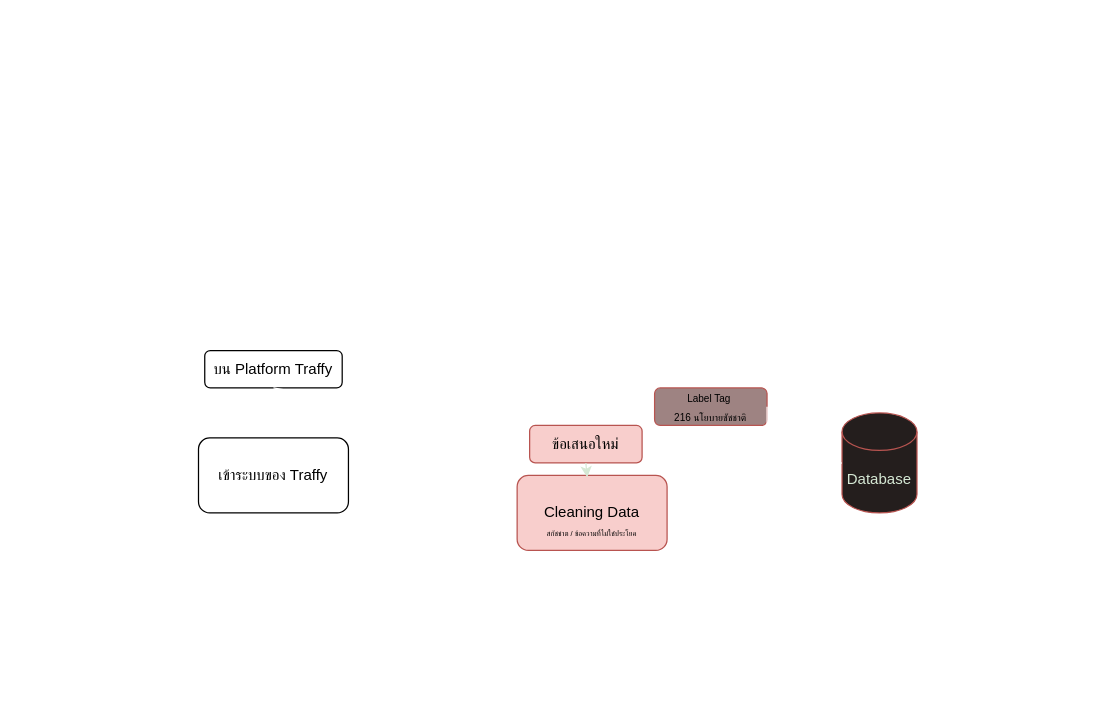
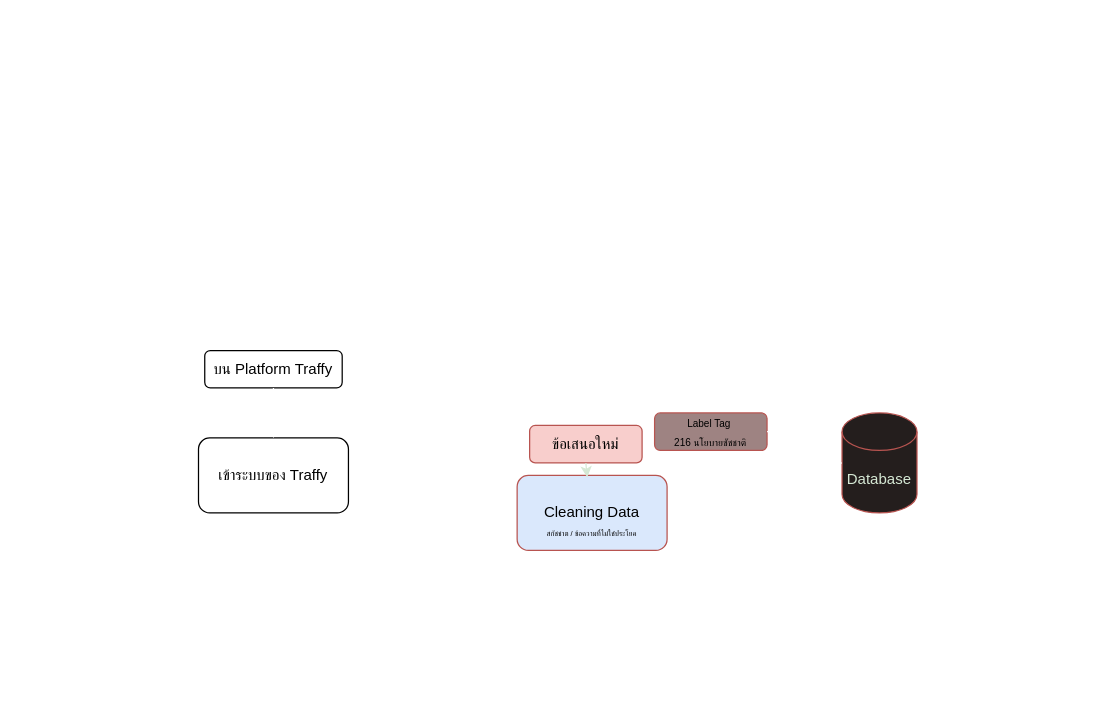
(277, 389) -> (273, 389)
(711, 407) -> (711, 432)
(592, 513) -> (592, 513)
